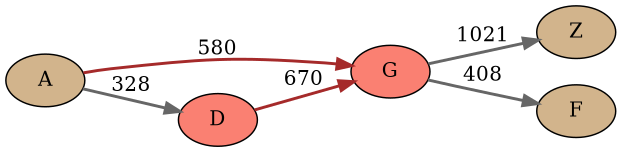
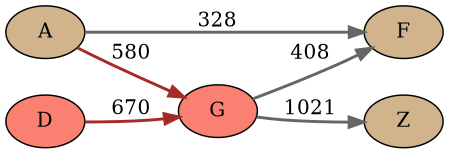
(124, 98) -> (217, 32)
